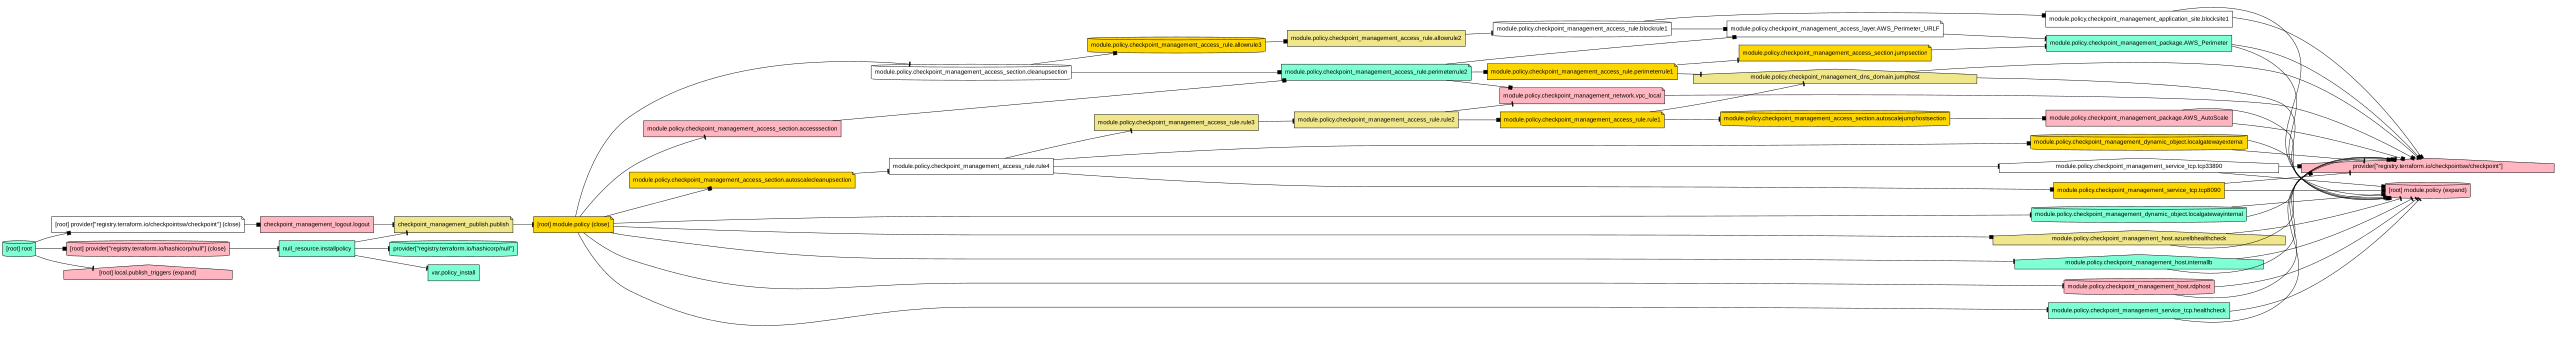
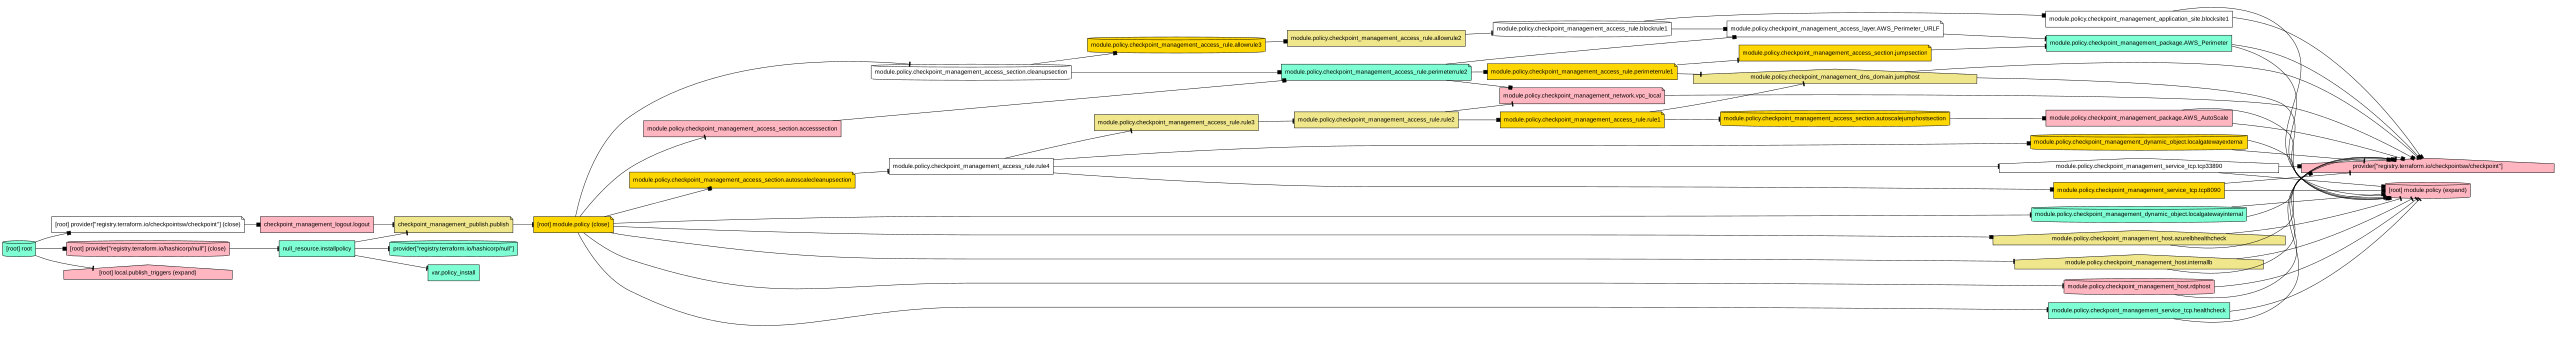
(2139, 263) -> (2139, 263)
